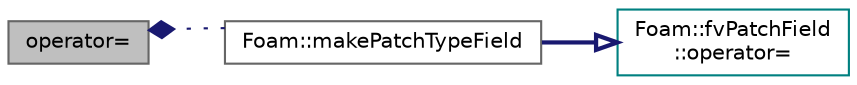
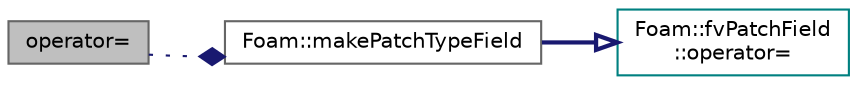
(200, 28) -> (174, 56)
